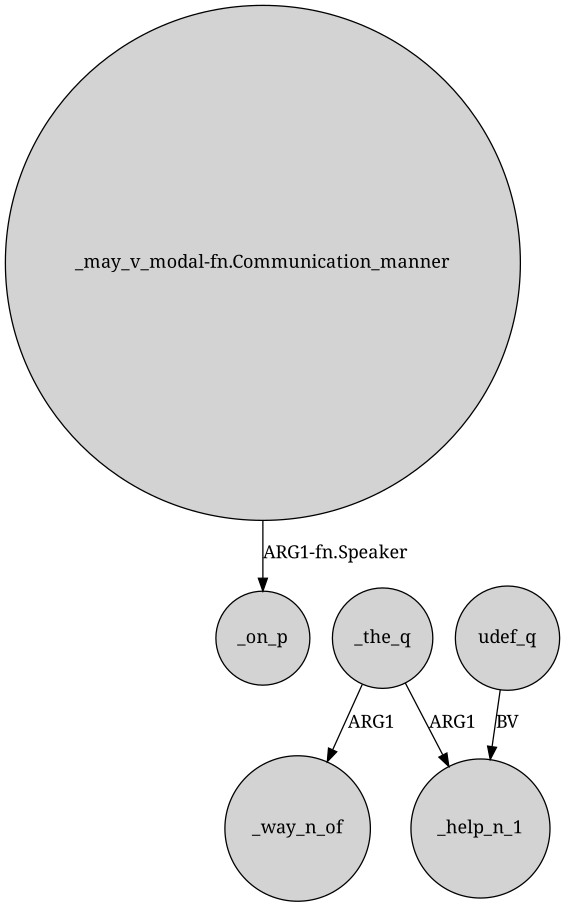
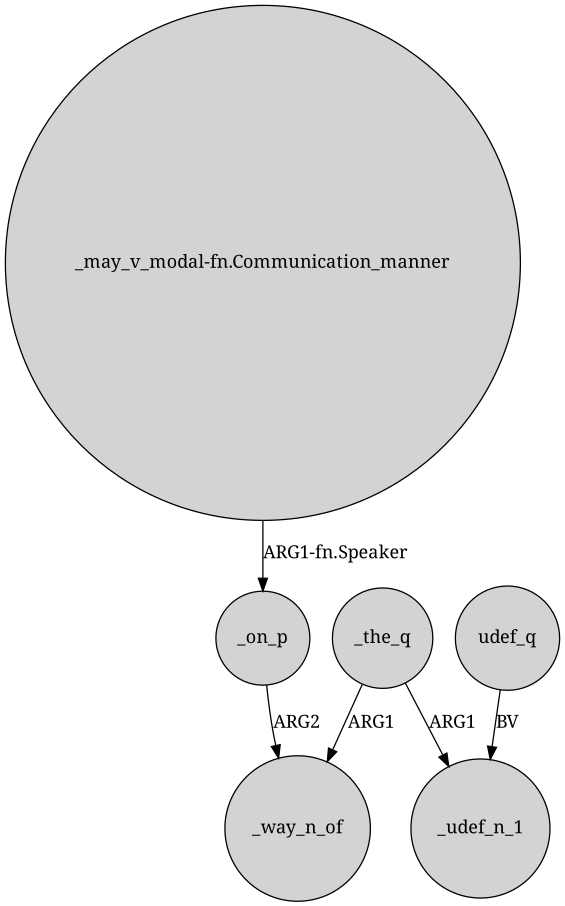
none -> (270, 715)
(480, 829) -> (480, 829)
